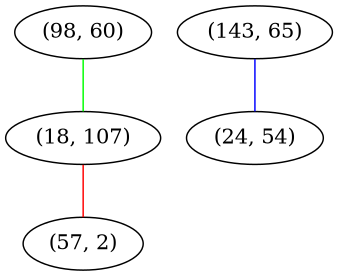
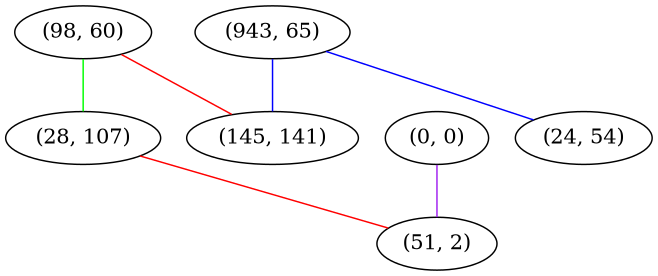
(255, 32) -> (273, 32)
(83, 138) -> (83, 138)
none -> (273, 138)
none -> (437, 138)
(83, 244) -> (437, 244)
